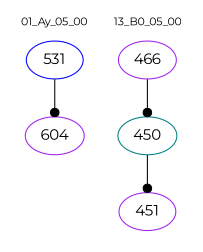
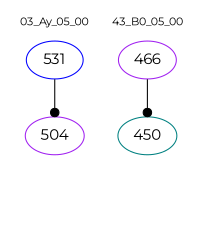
(55, 23) -> (55, 23)
(148, 23) -> (148, 23)
(55, 136) -> (55, 136)
(147, 212) -> none
